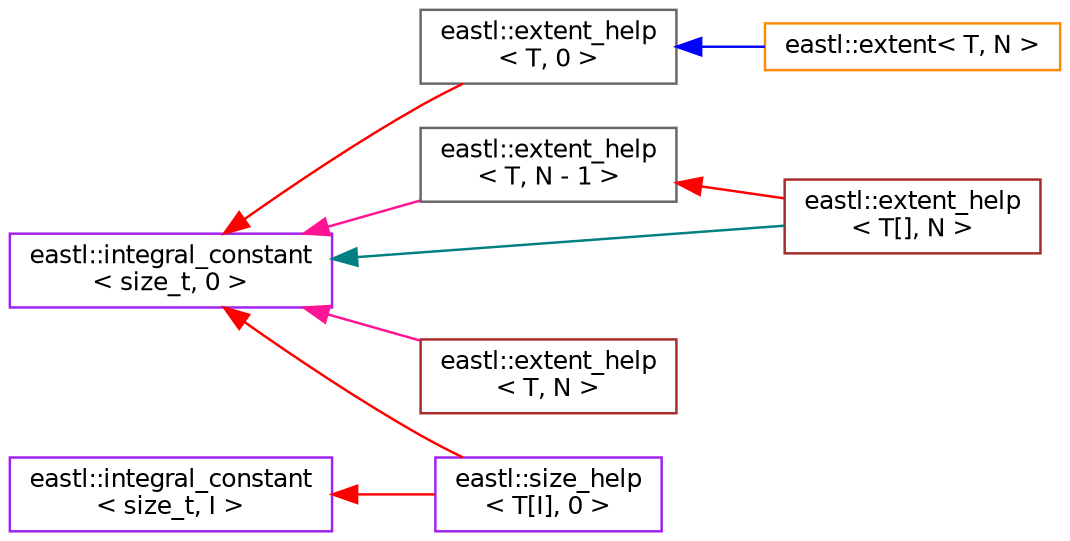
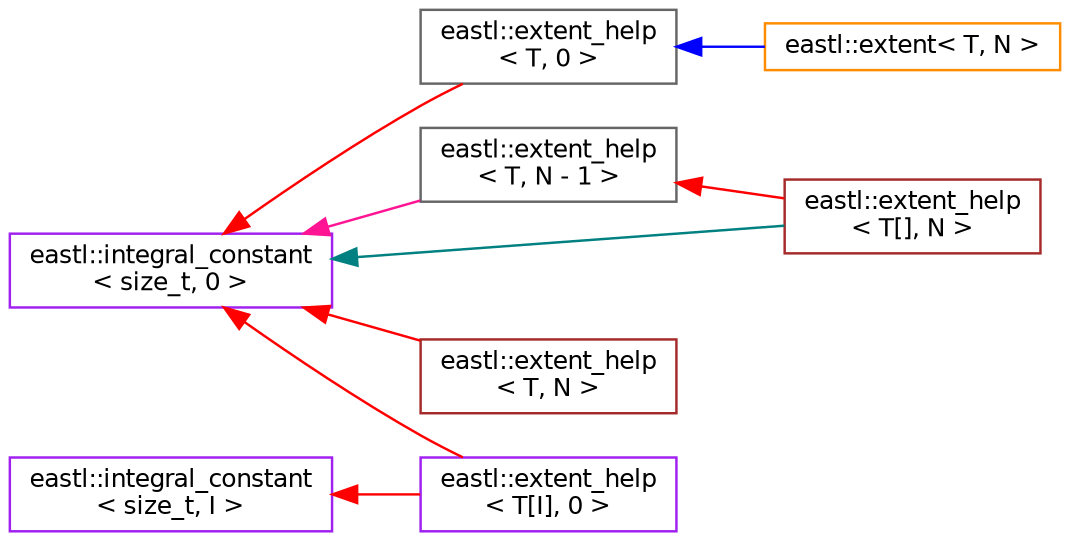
(374, 328) -> (374, 328)
(549, 494) -> (549, 494)
